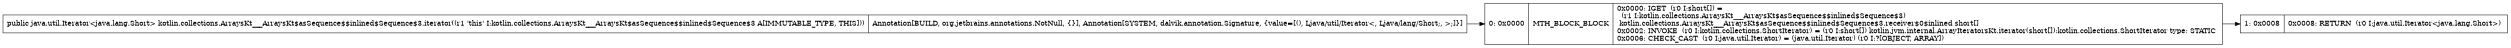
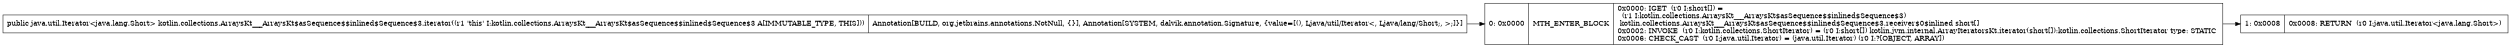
(1571, 24) -> (1571, 24)
